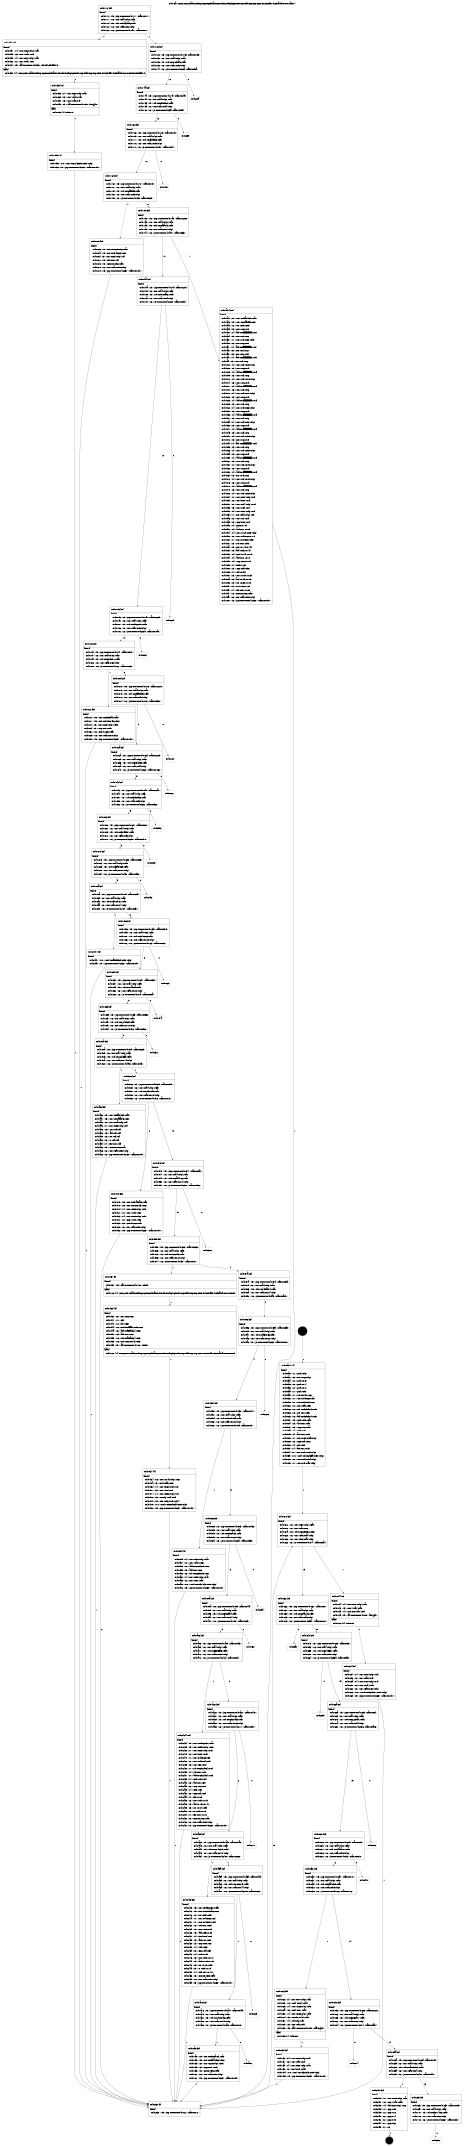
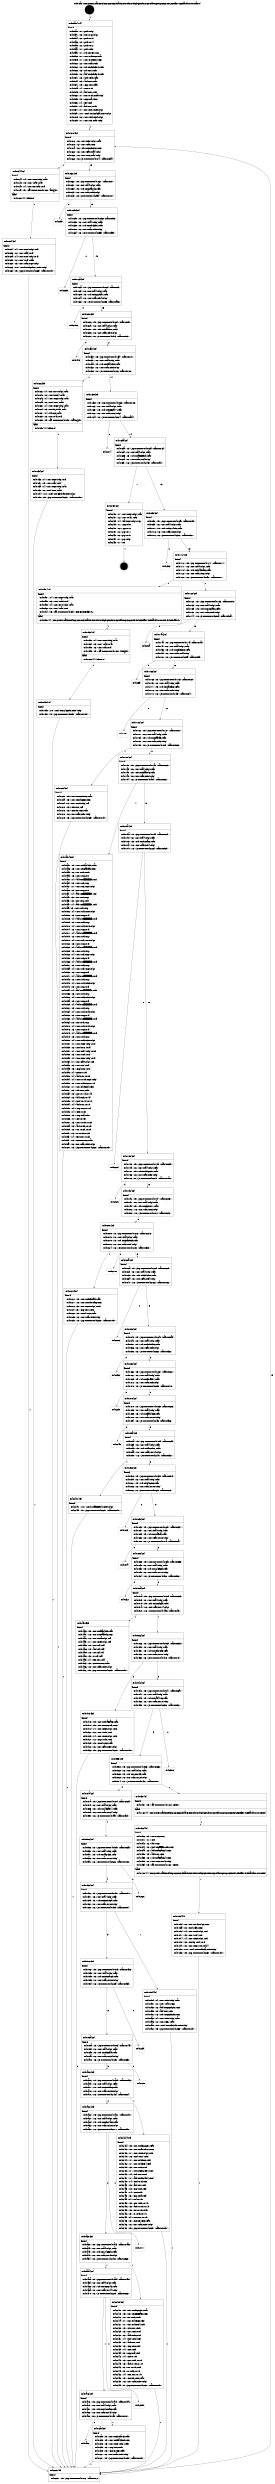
none -> (185, 545)
(109, 688) -> (100, 1268)
(96, 1647) -> none
